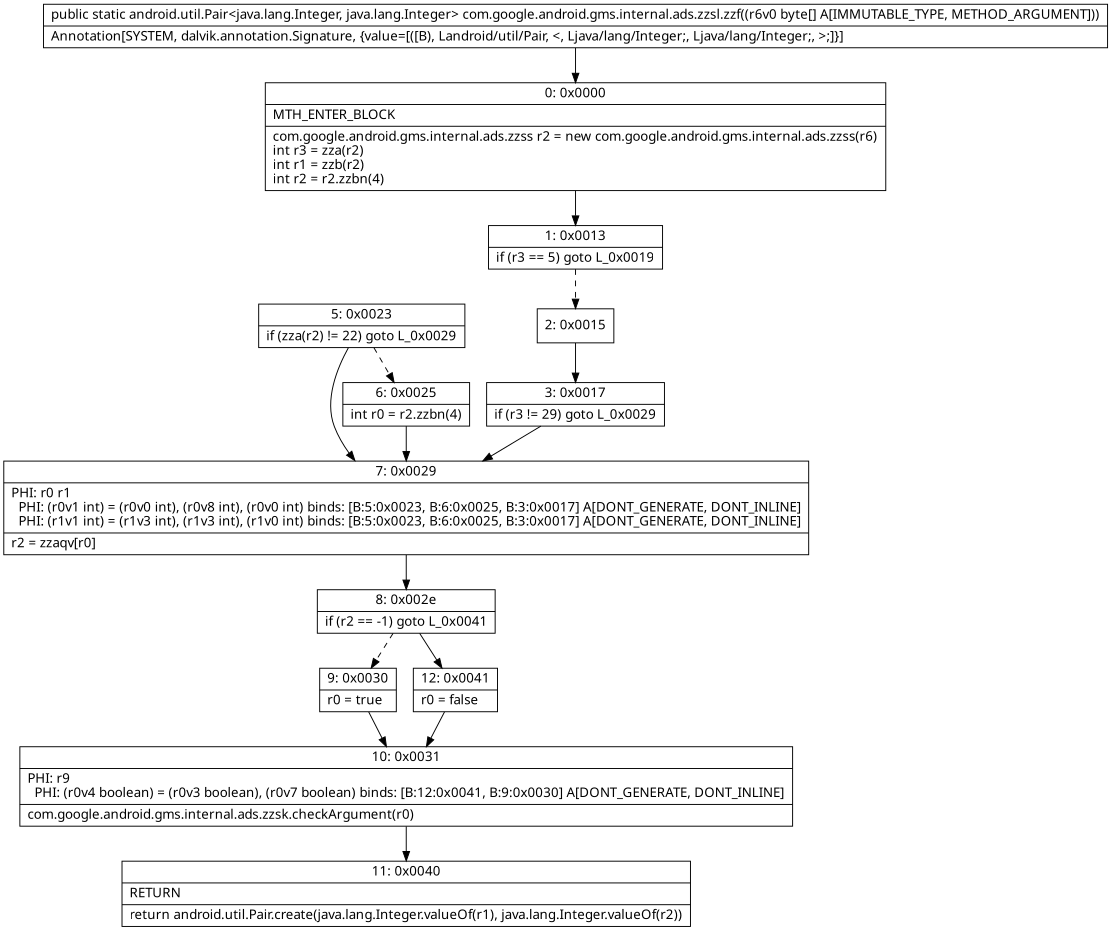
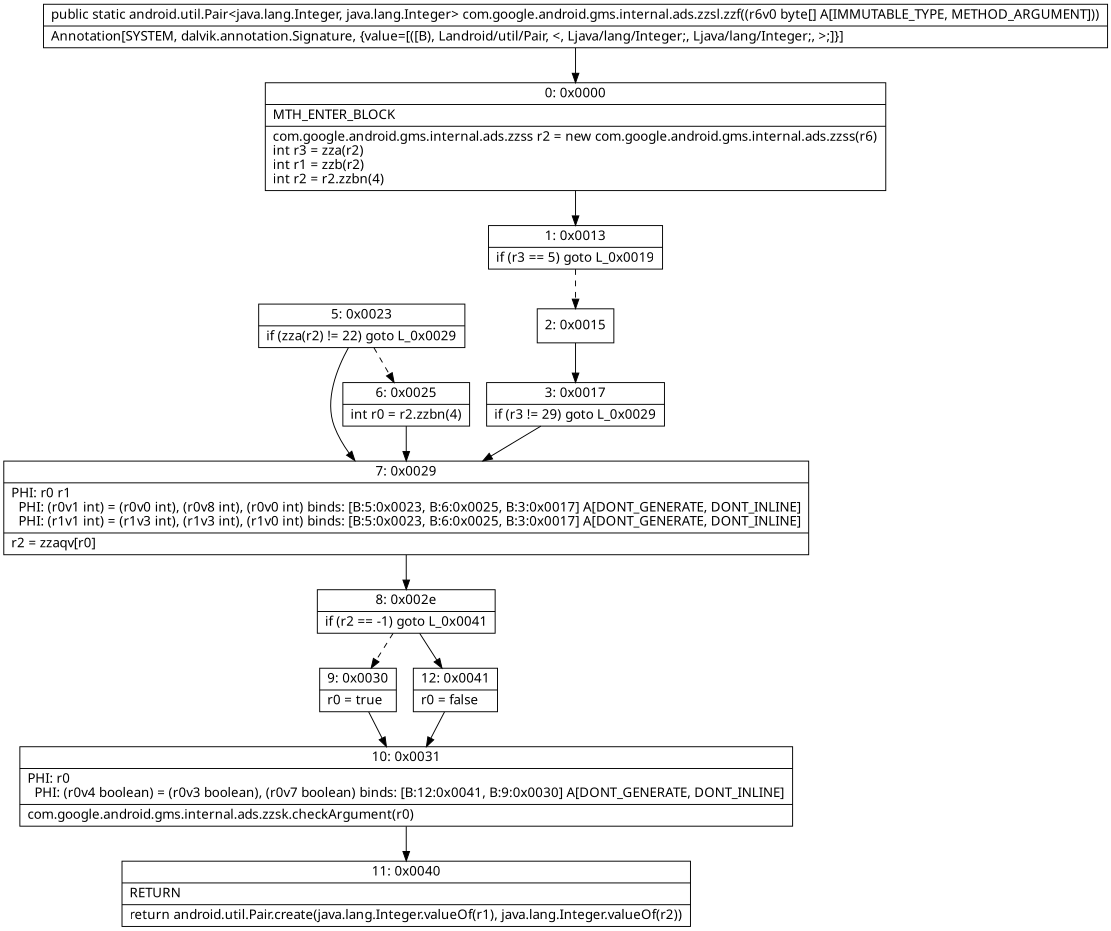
(51, 779) -> (51, 779)
